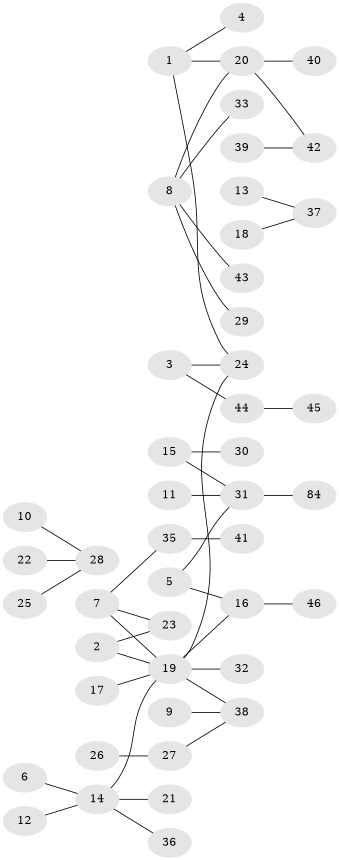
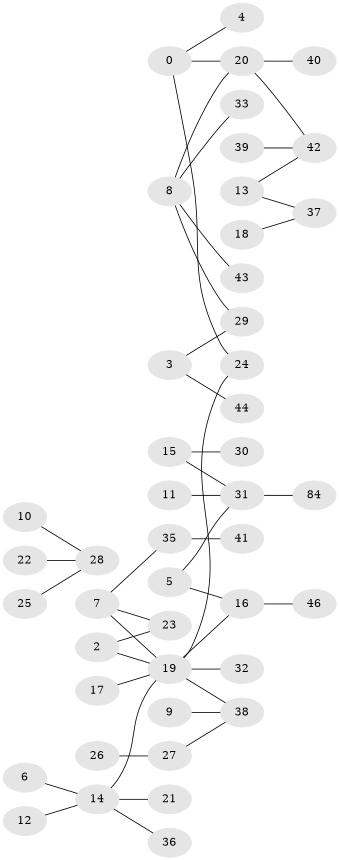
(170, 61) -> (170, 61)
none -> (278, 170)
(206, 365) -> (206, 343)
(314, 409) -> none
